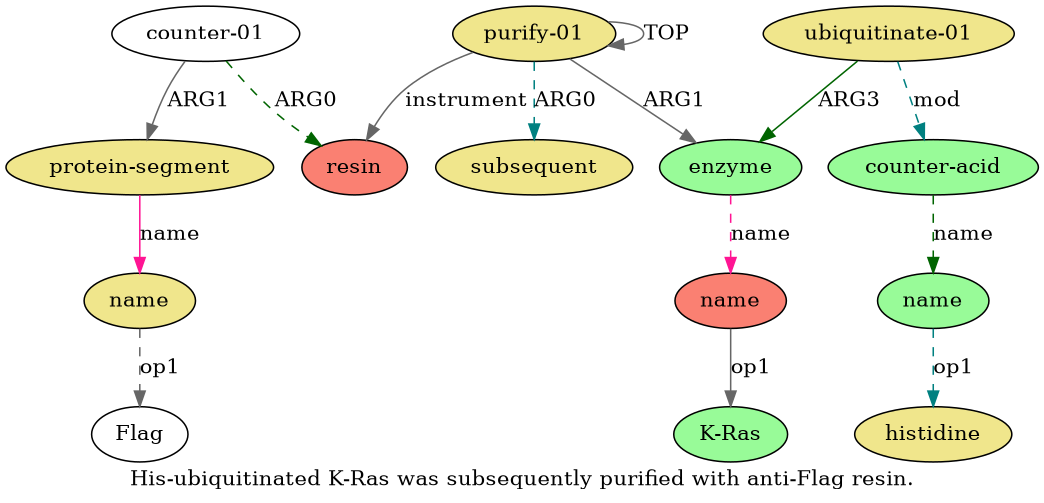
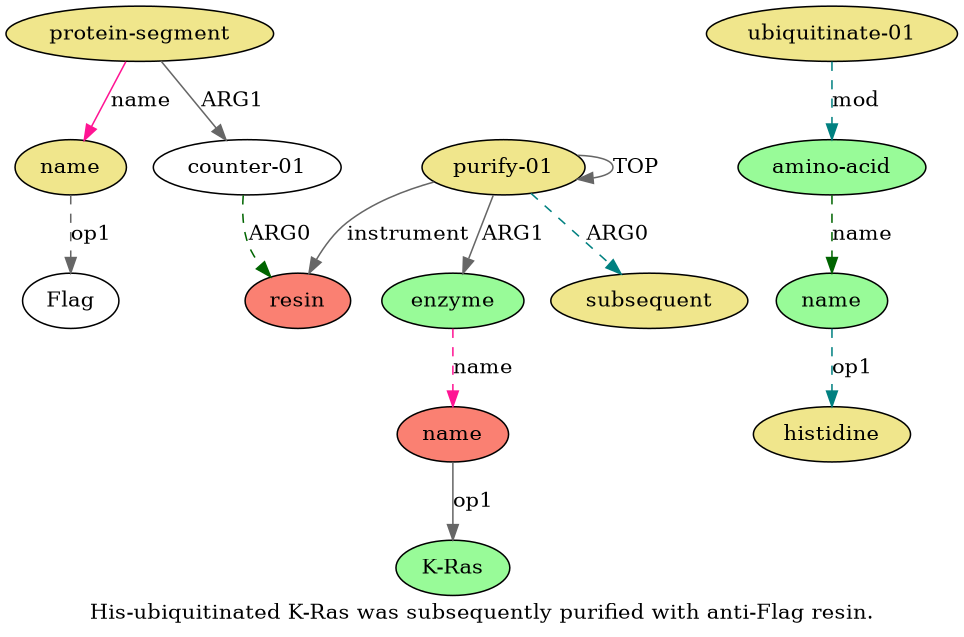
(166, 92) -> (189, 95)
(815, 96) -> none
(933, 167) -> (832, 167)
